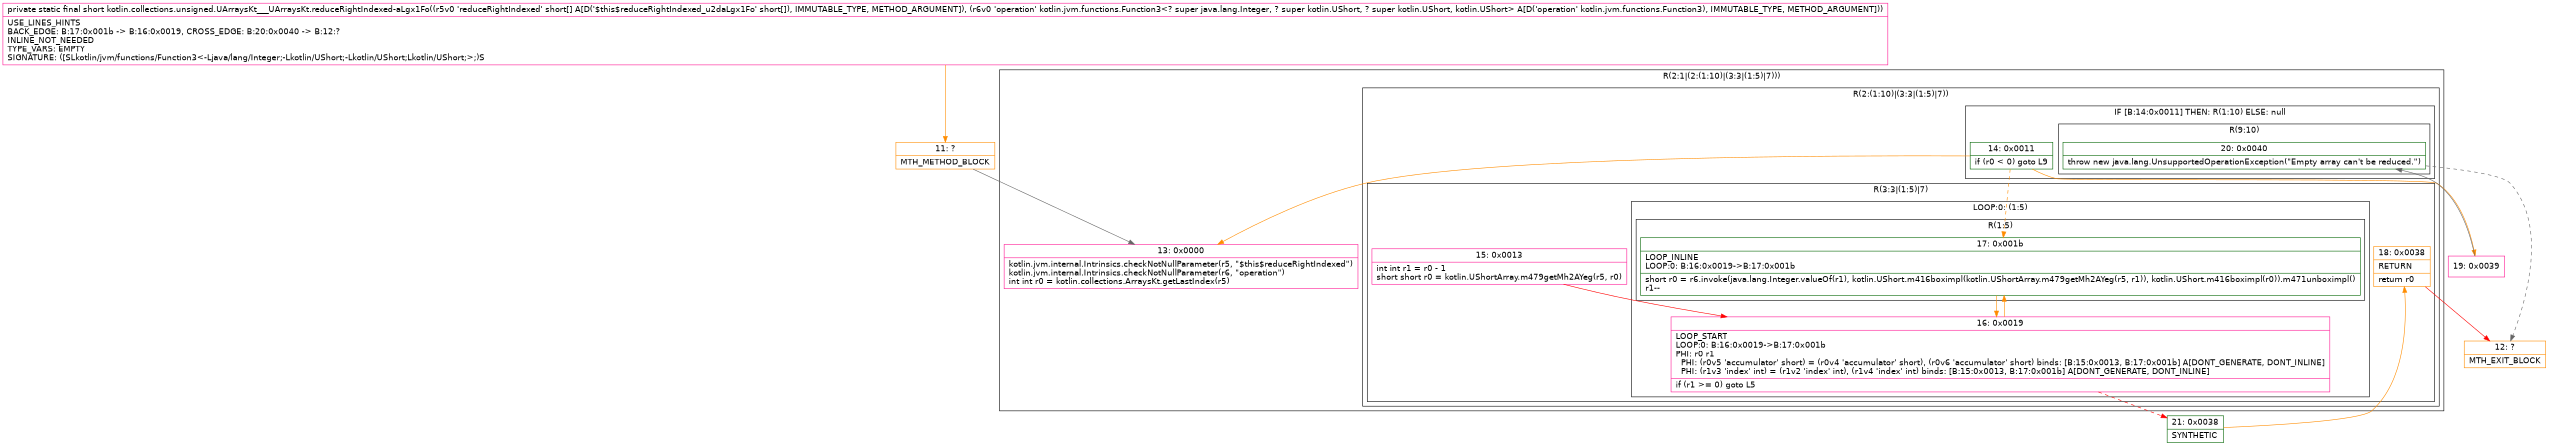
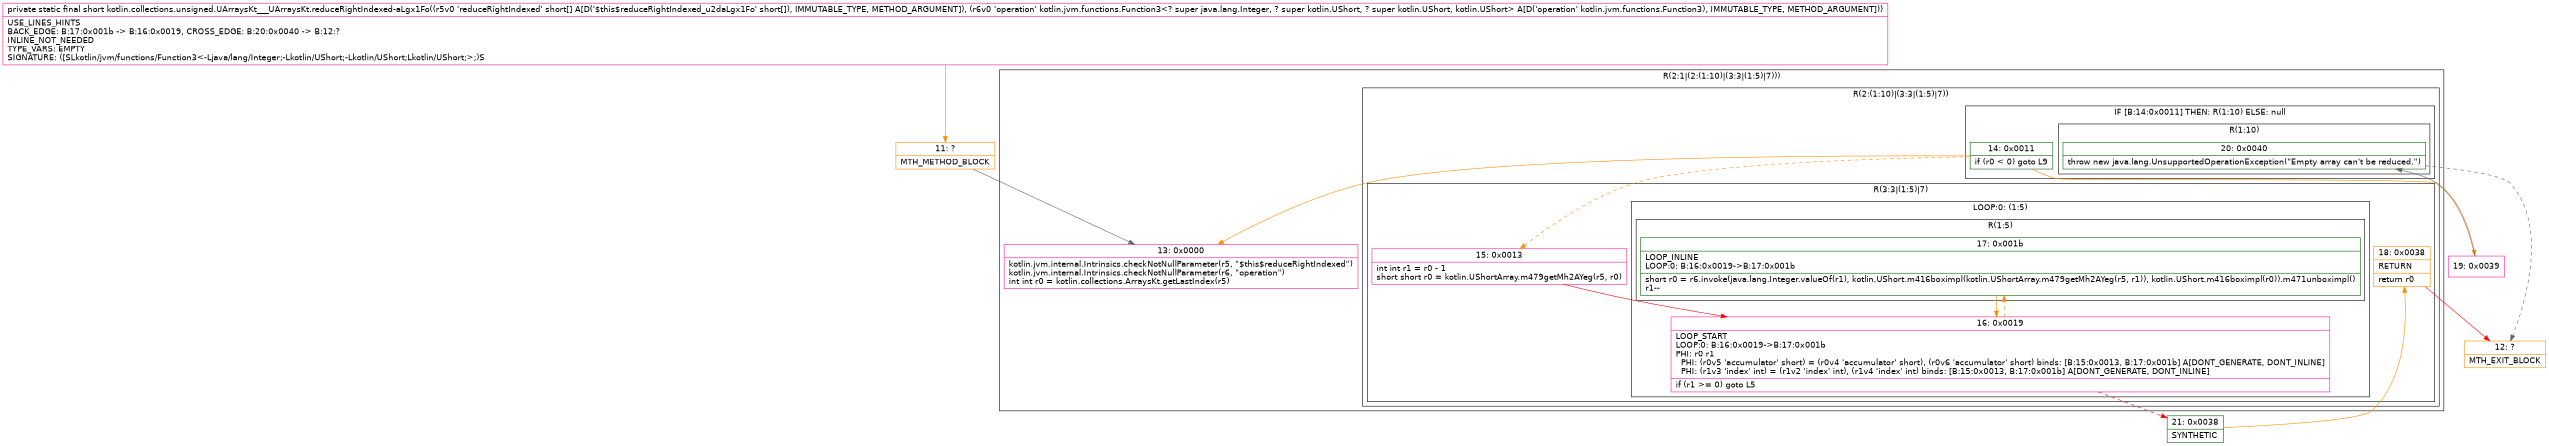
(2244, 131) -> (2244, 131)
(2007, 197) -> (1738, 167)
(2004, 309) -> (2004, 309)
